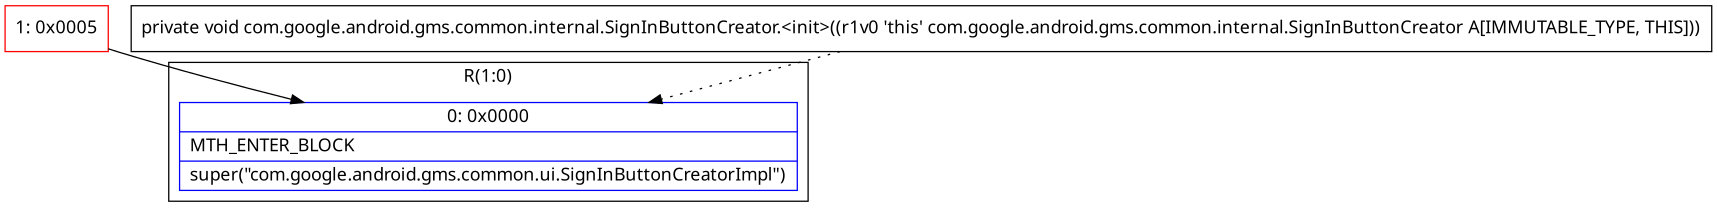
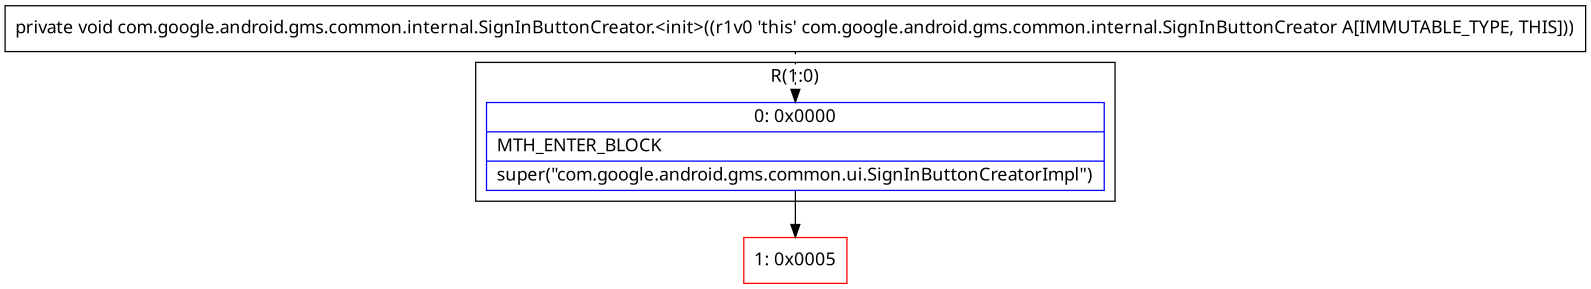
(199, 75) -> (795, 209)
